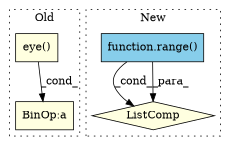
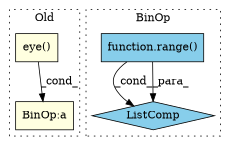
(153, 18) -> (153, 18)
(153, 116) -> (153, 116)
